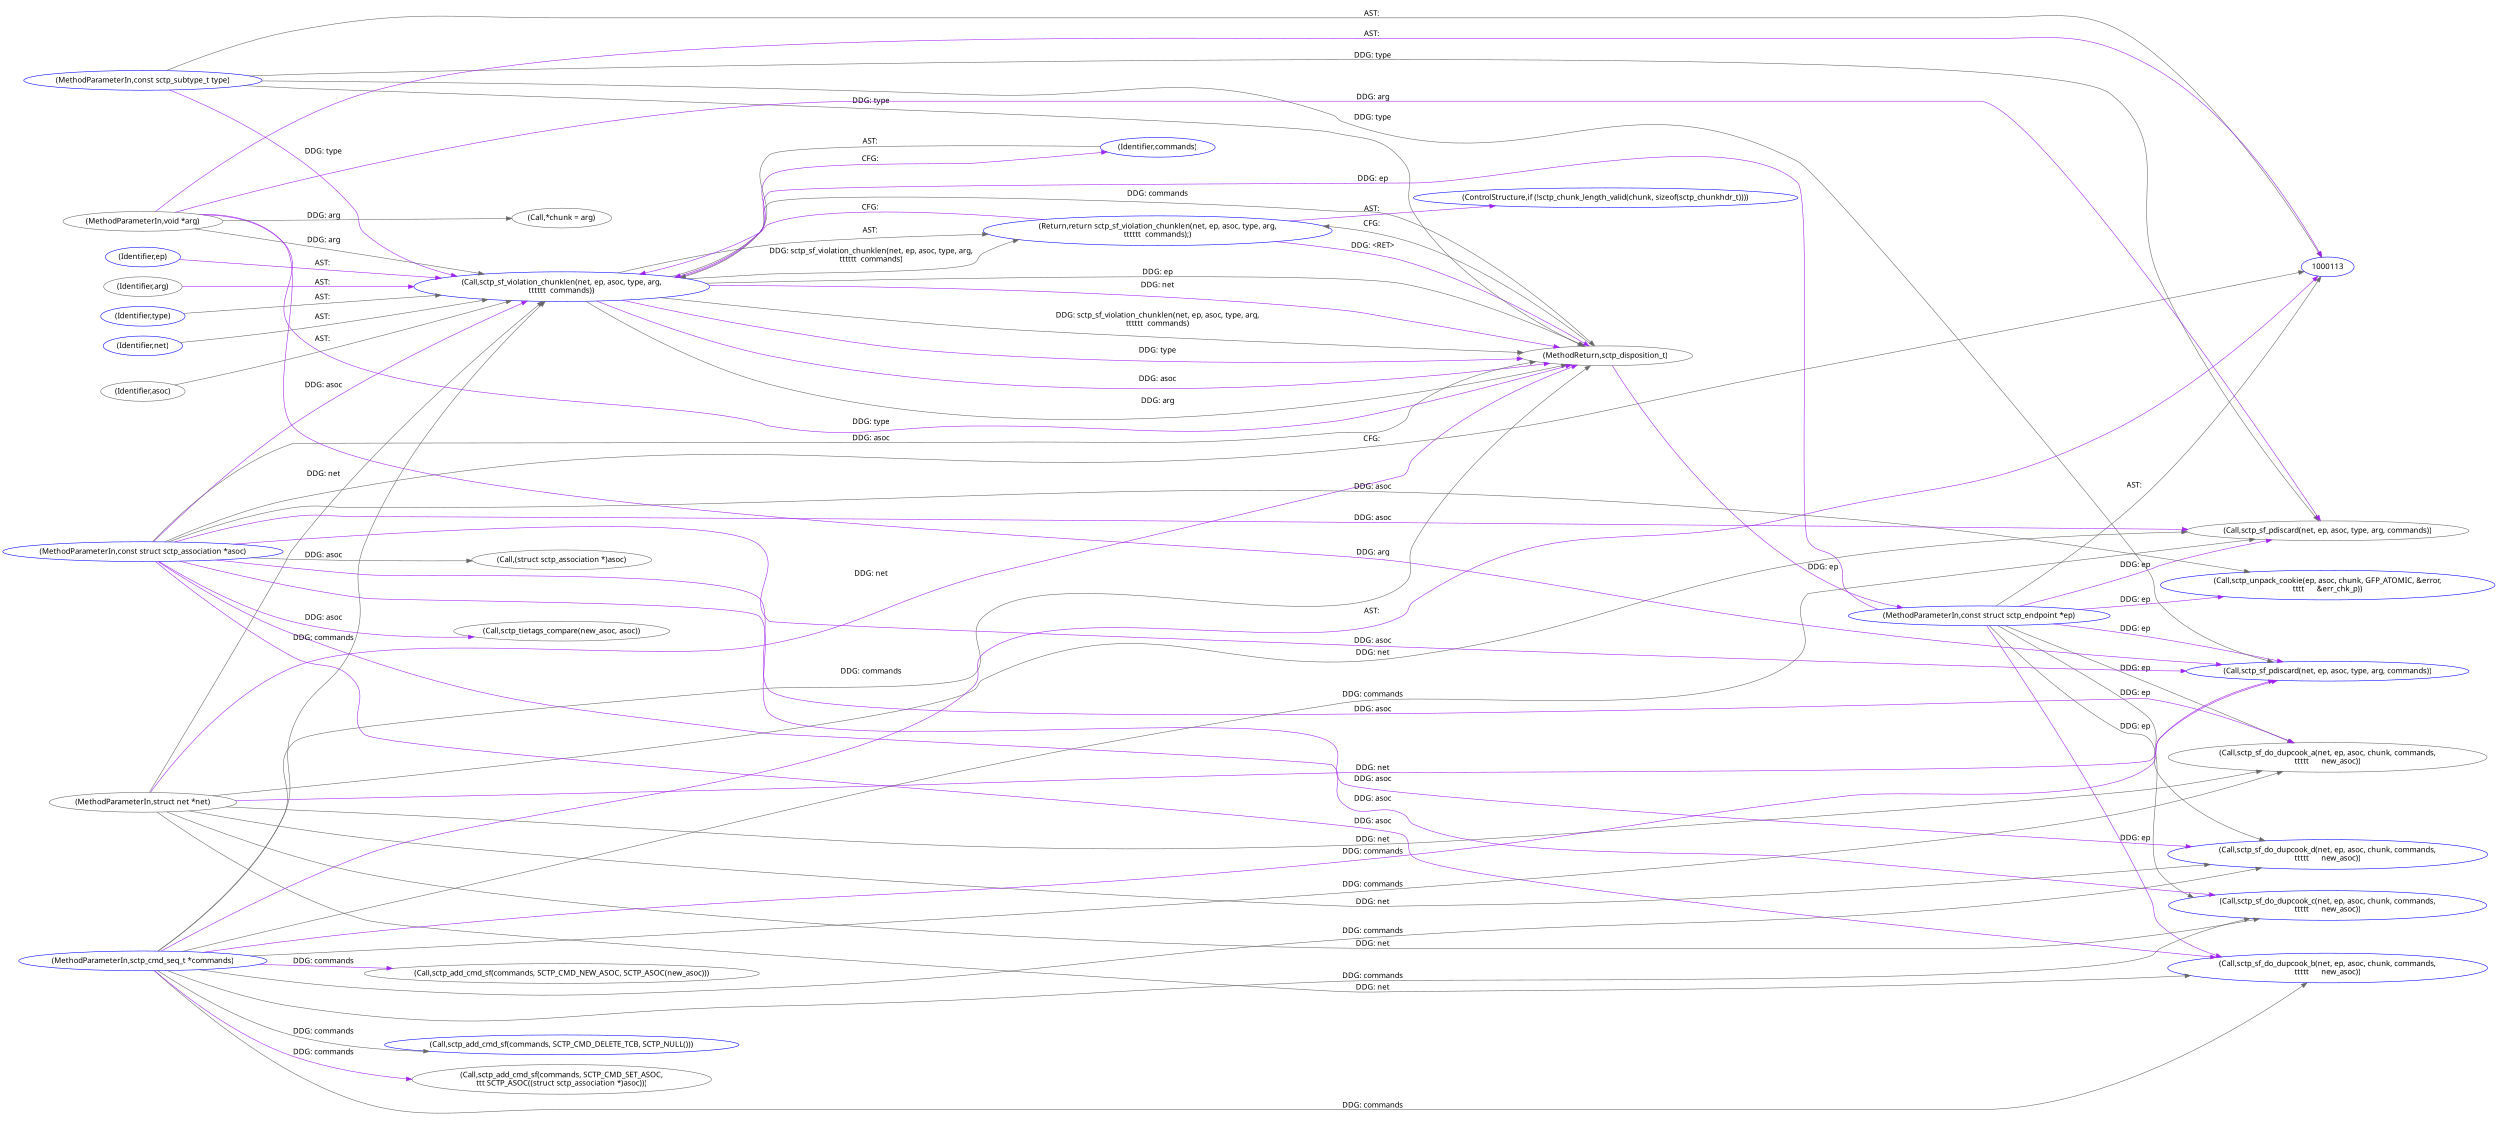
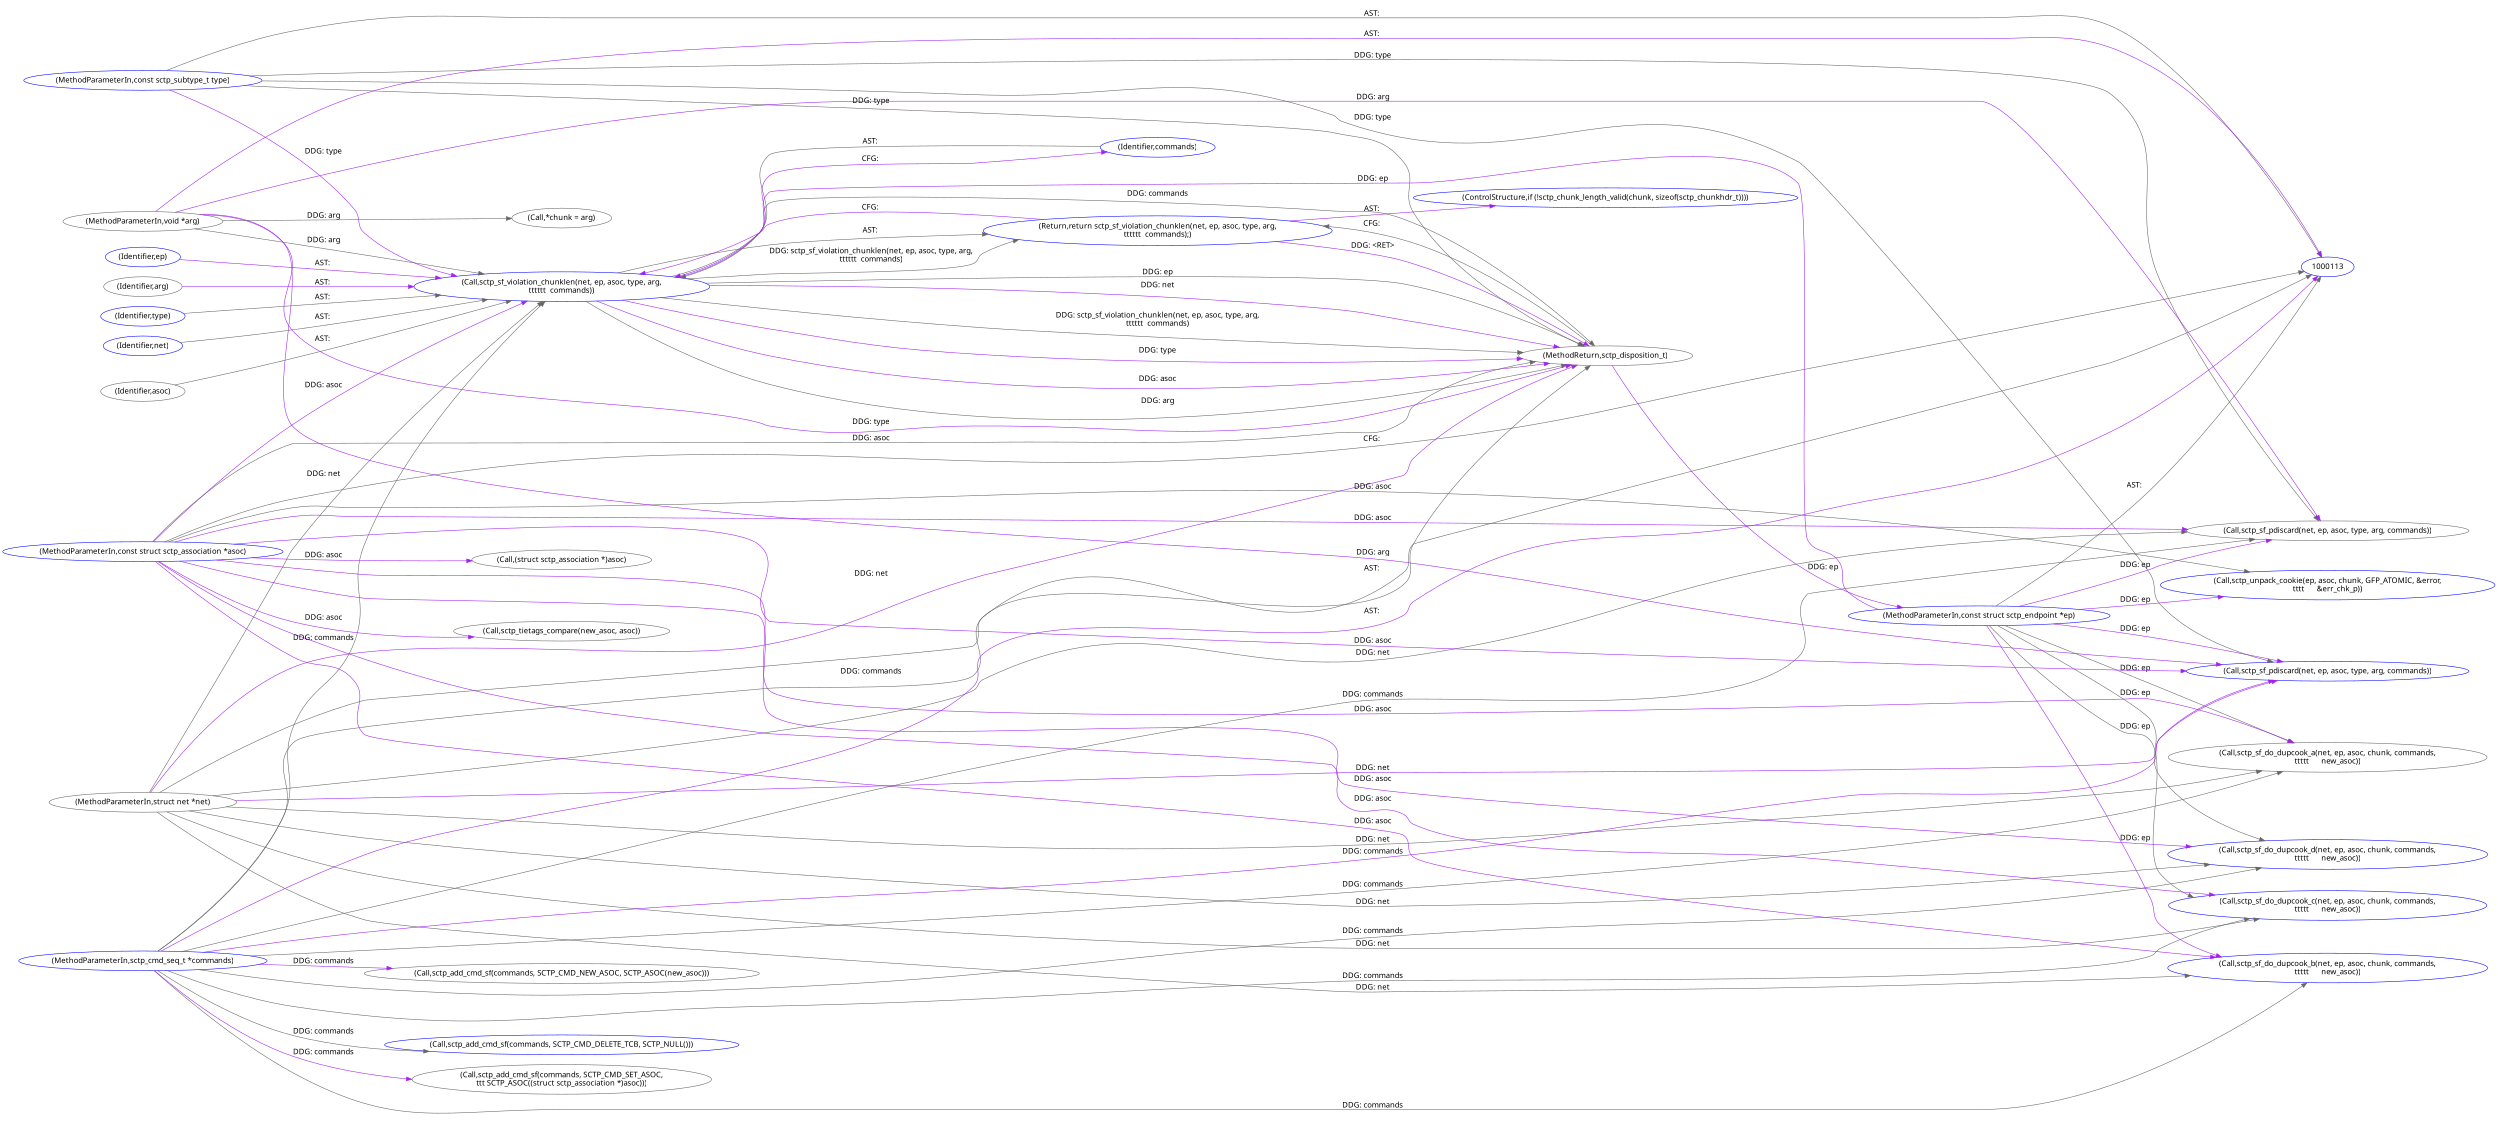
(354, 560) -> (354, 560)
none -> (1185, 593)
